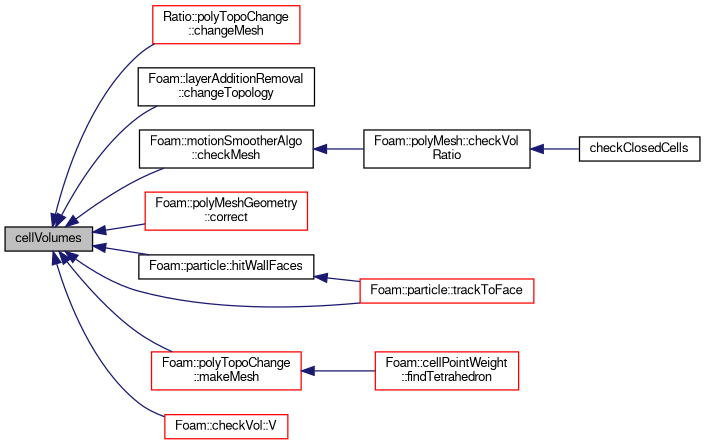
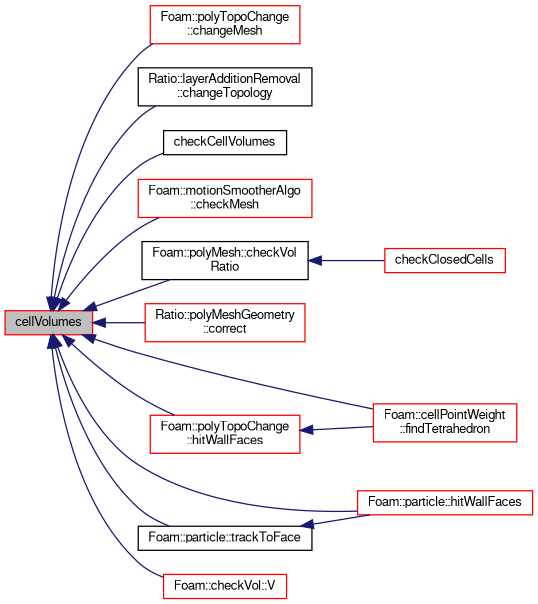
(226, 25) -> (225, 25)
(226, 87) -> (225, 87)
none -> (225, 143)
(226, 149) -> (225, 198)
(345, 149) -> (133, 293)
(640, 149) -> (445, 261)
(226, 211) -> (225, 323)
(49, 239) -> (49, 323)
(226, 267) -> (445, 503)
(344, 280) -> (342, 519)
(447, 291) -> (225, 538)
(226, 371) -> (225, 434)
none -> (233, 378)
